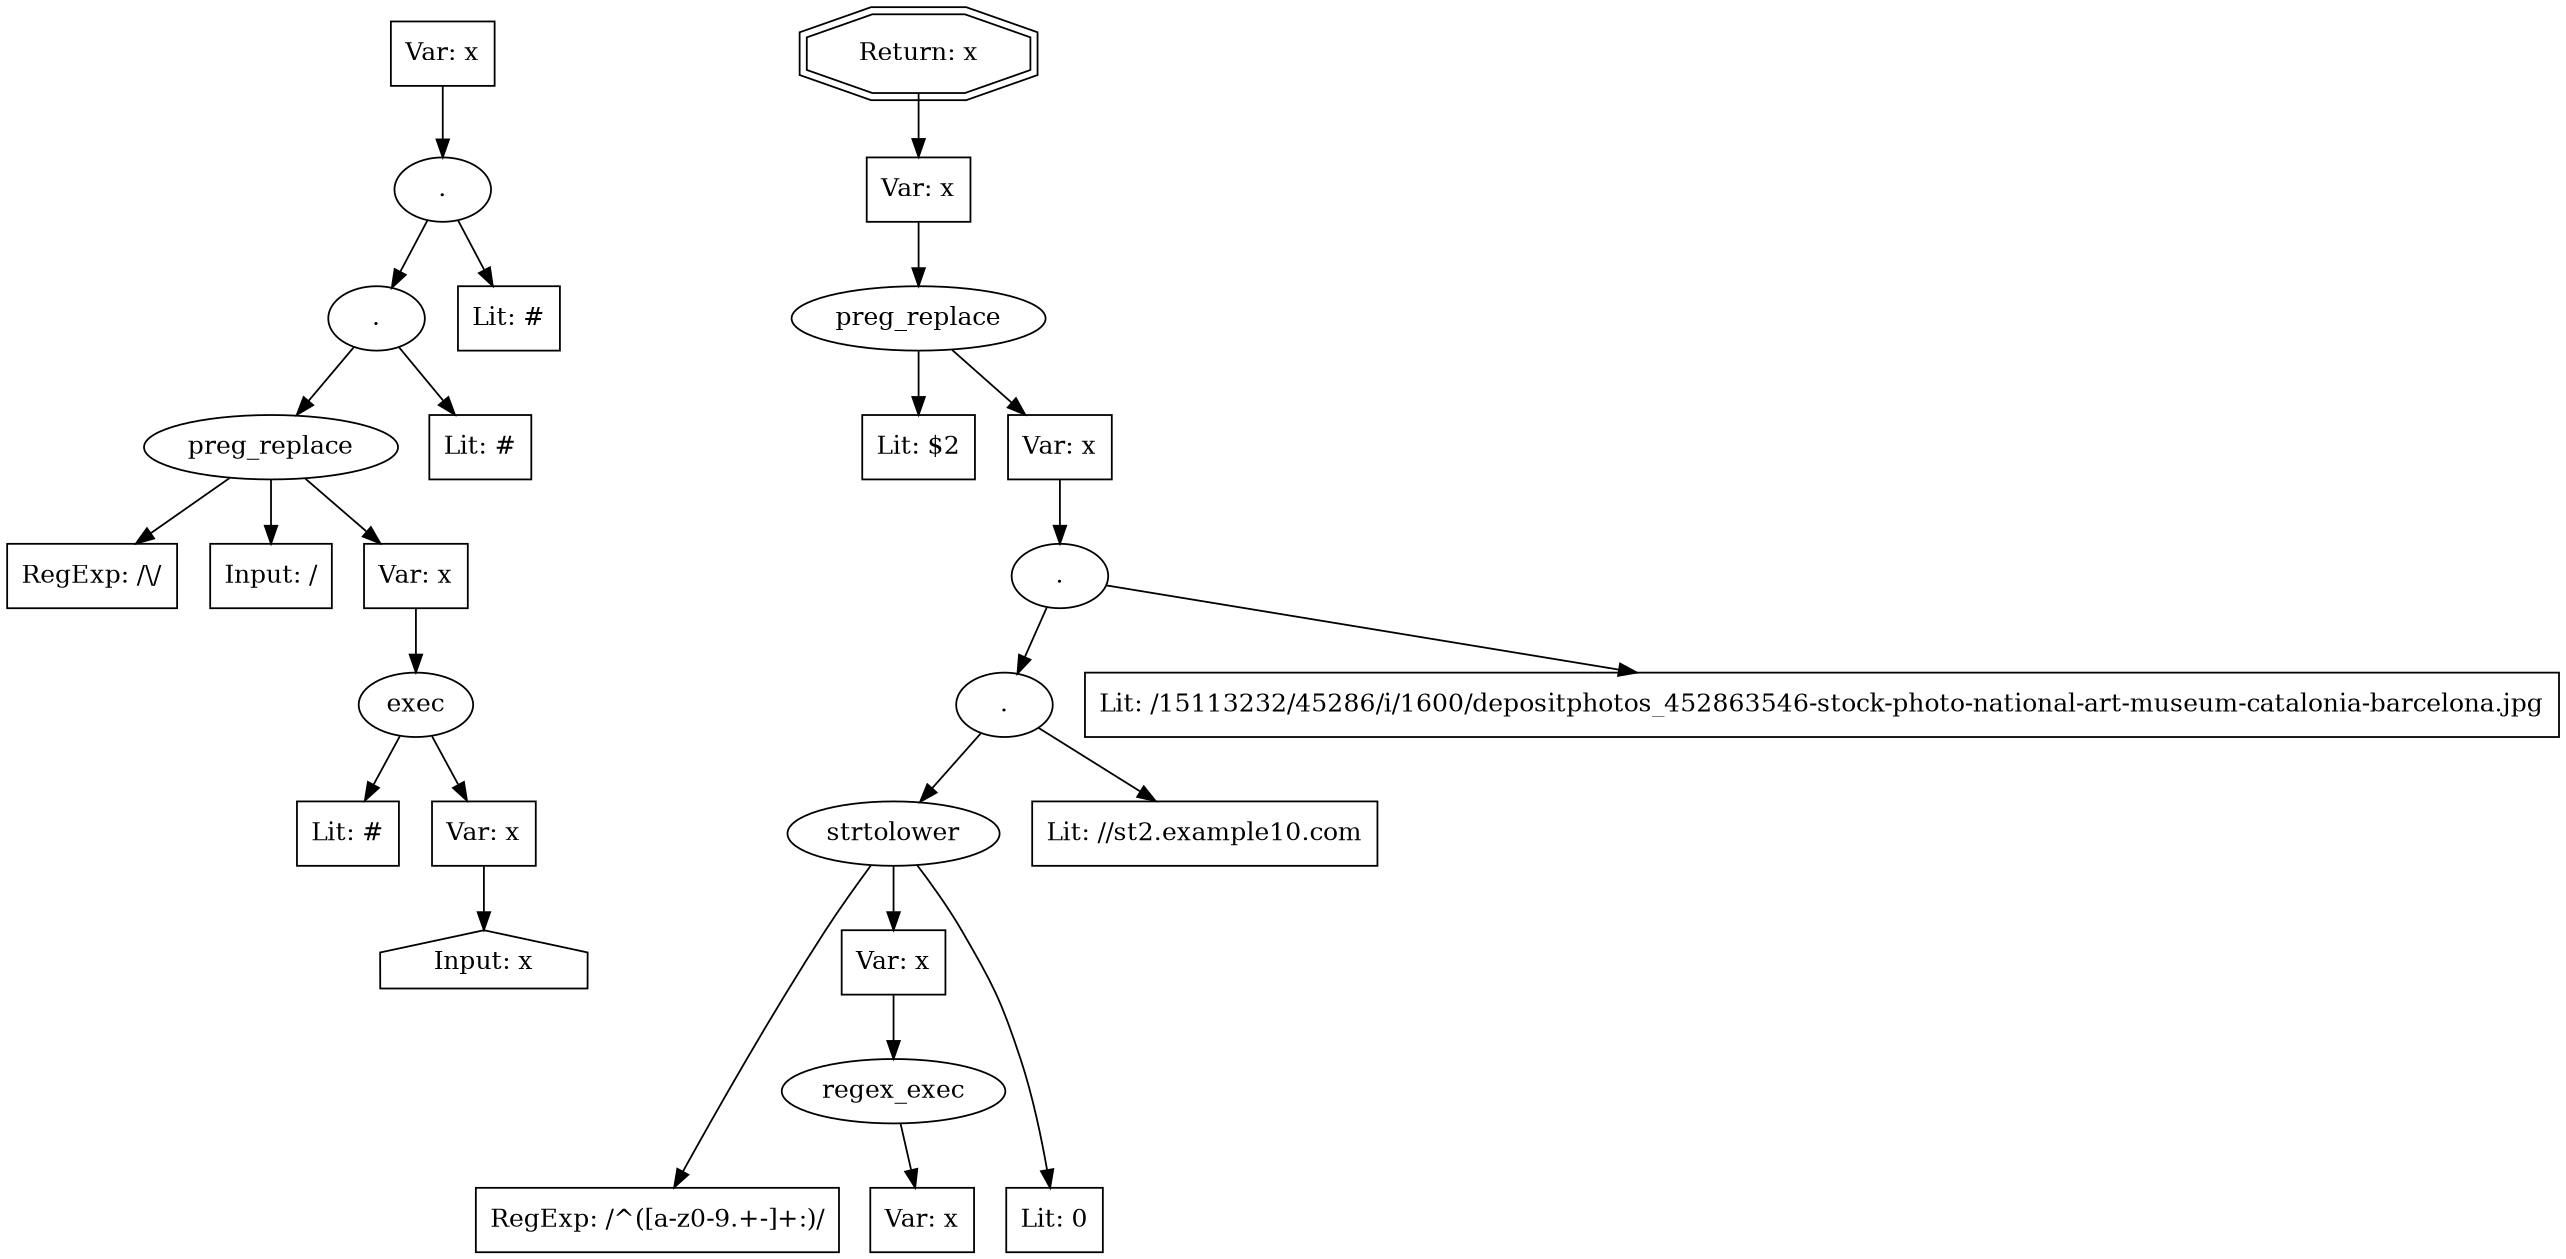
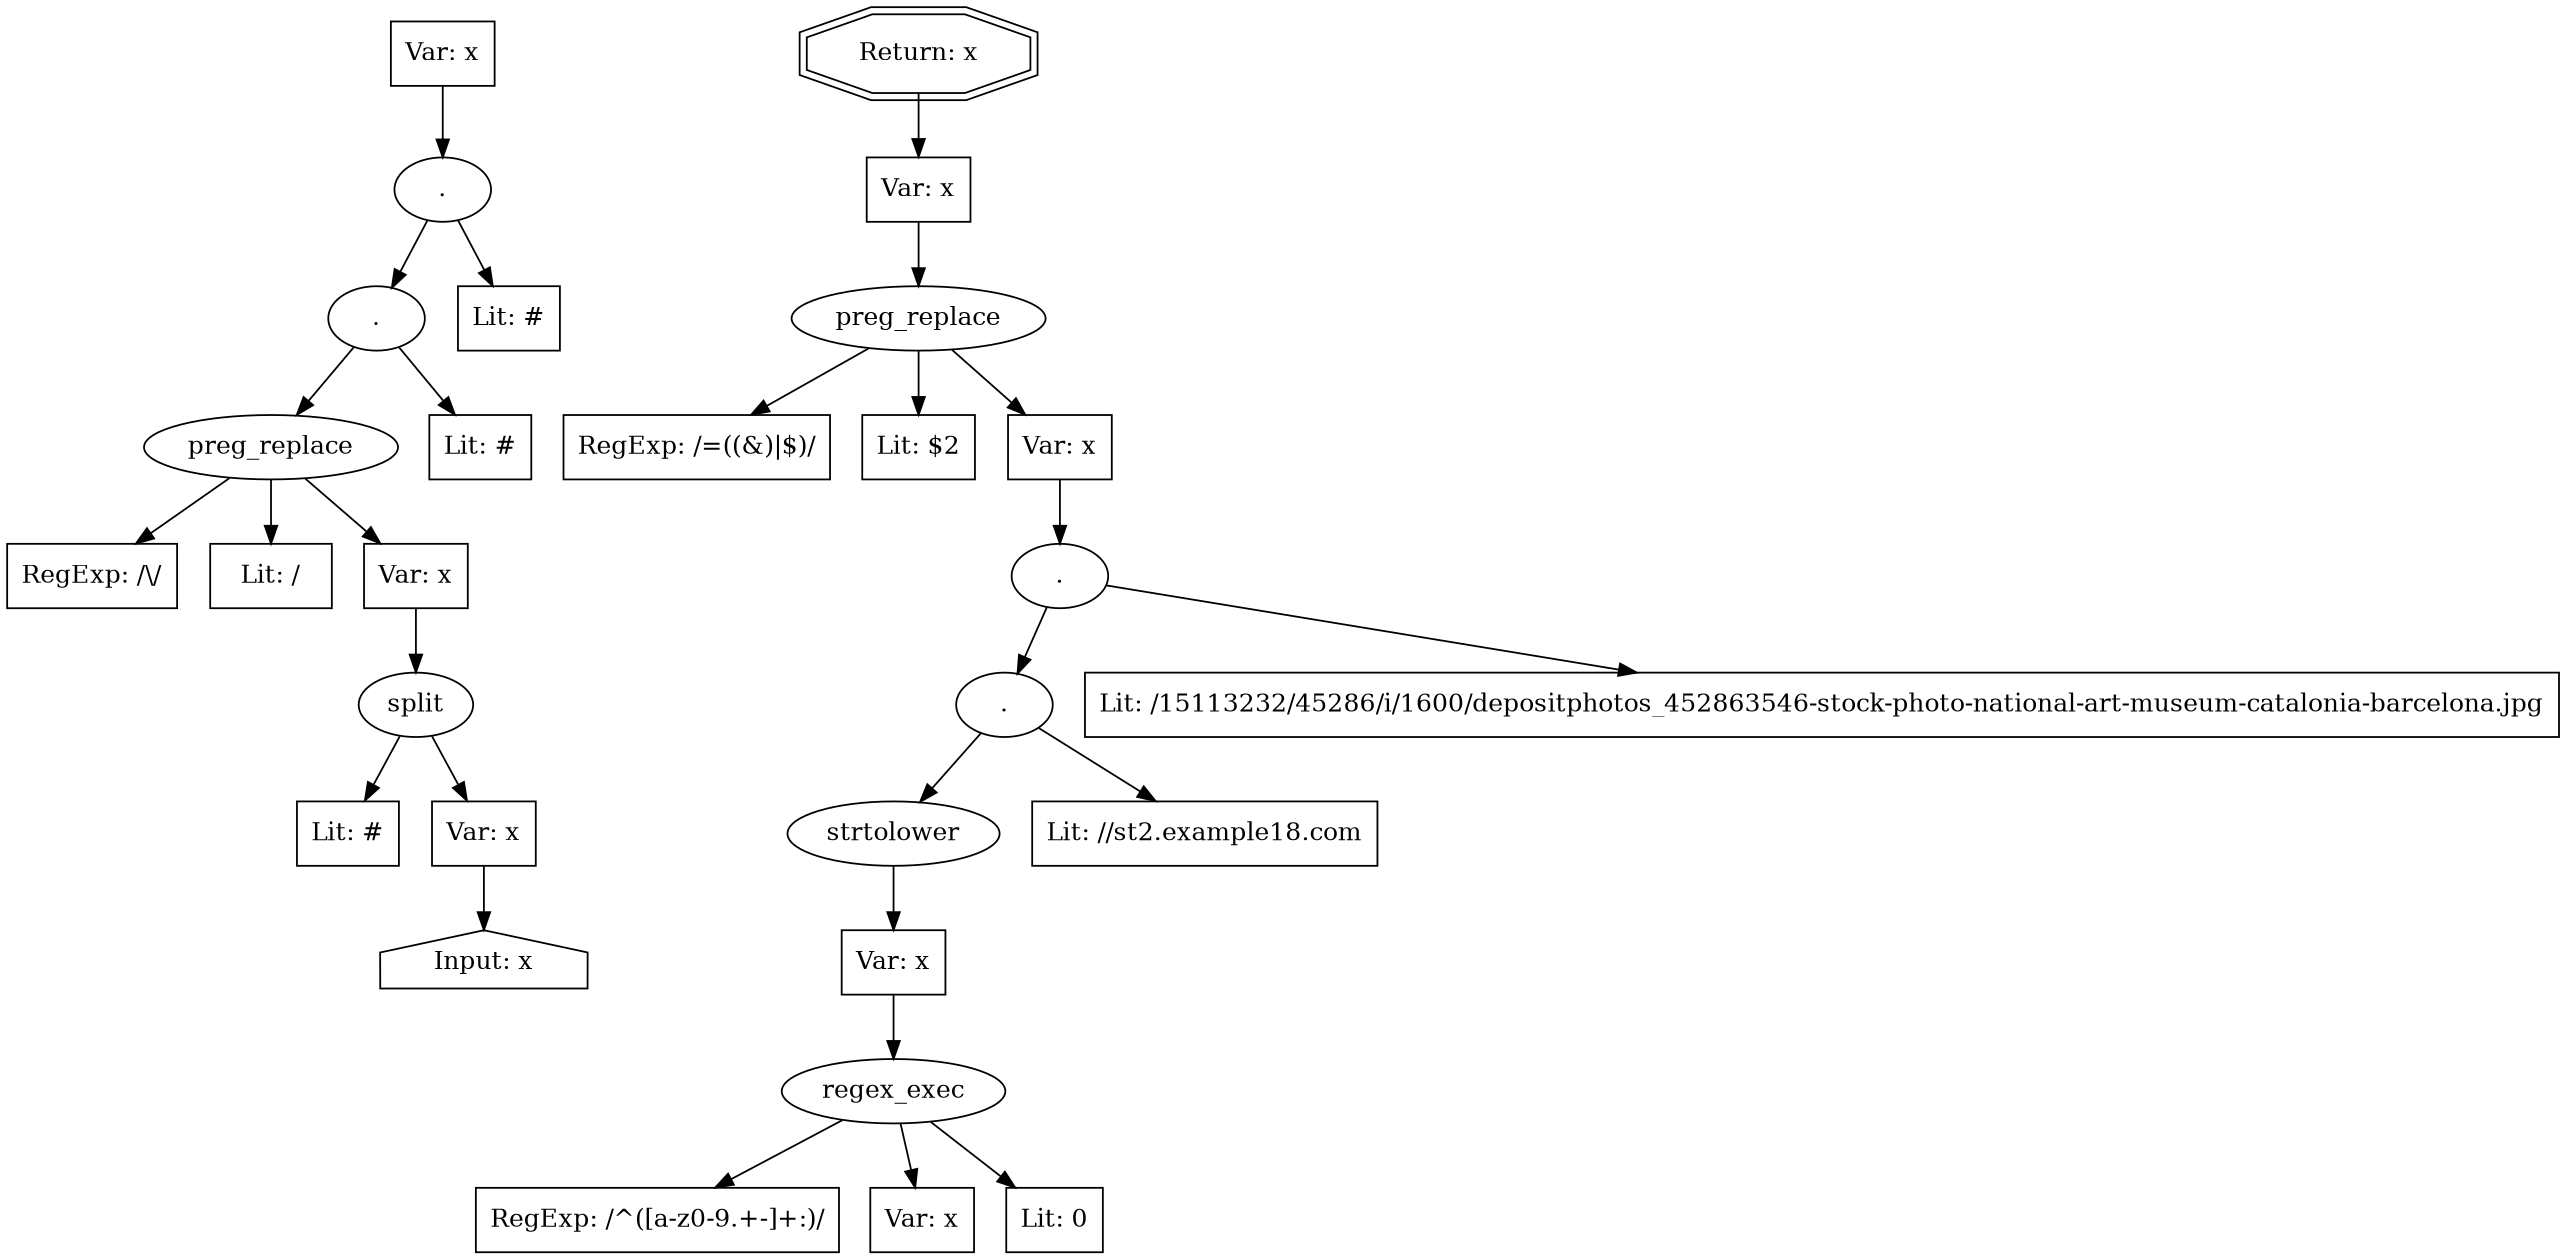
none -> (697, 447)
(271, 576) -> (271, 576)
(416, 705) -> (416, 705)
(1205, 834) -> (1205, 834)
(1002, 1009) -> (966, 1149)
(772, 1016) -> (787, 1150)
